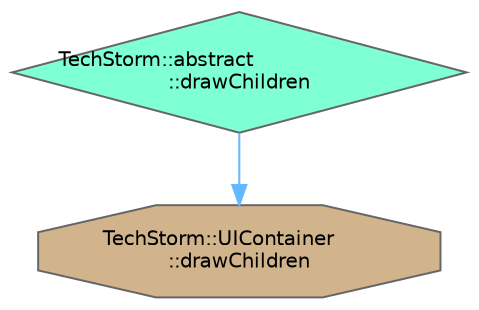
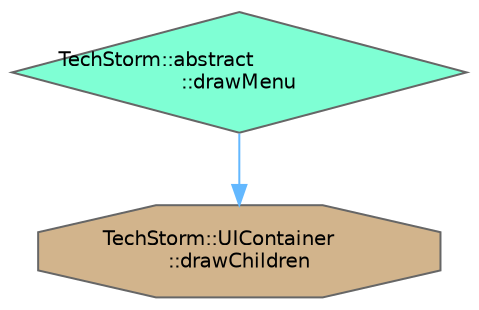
(239, 72) -> (239, 72)
